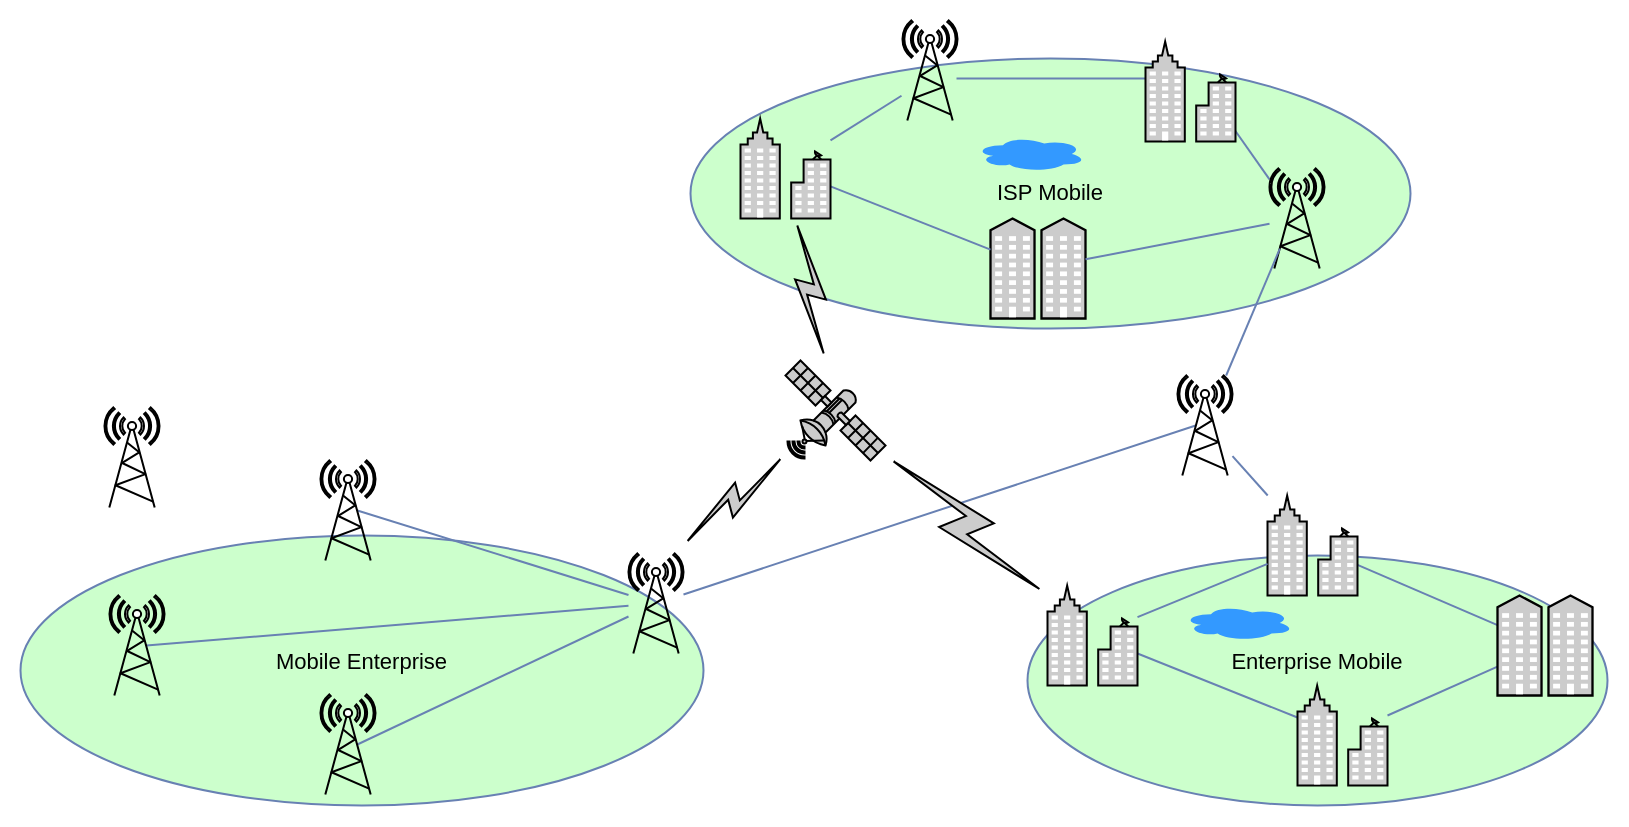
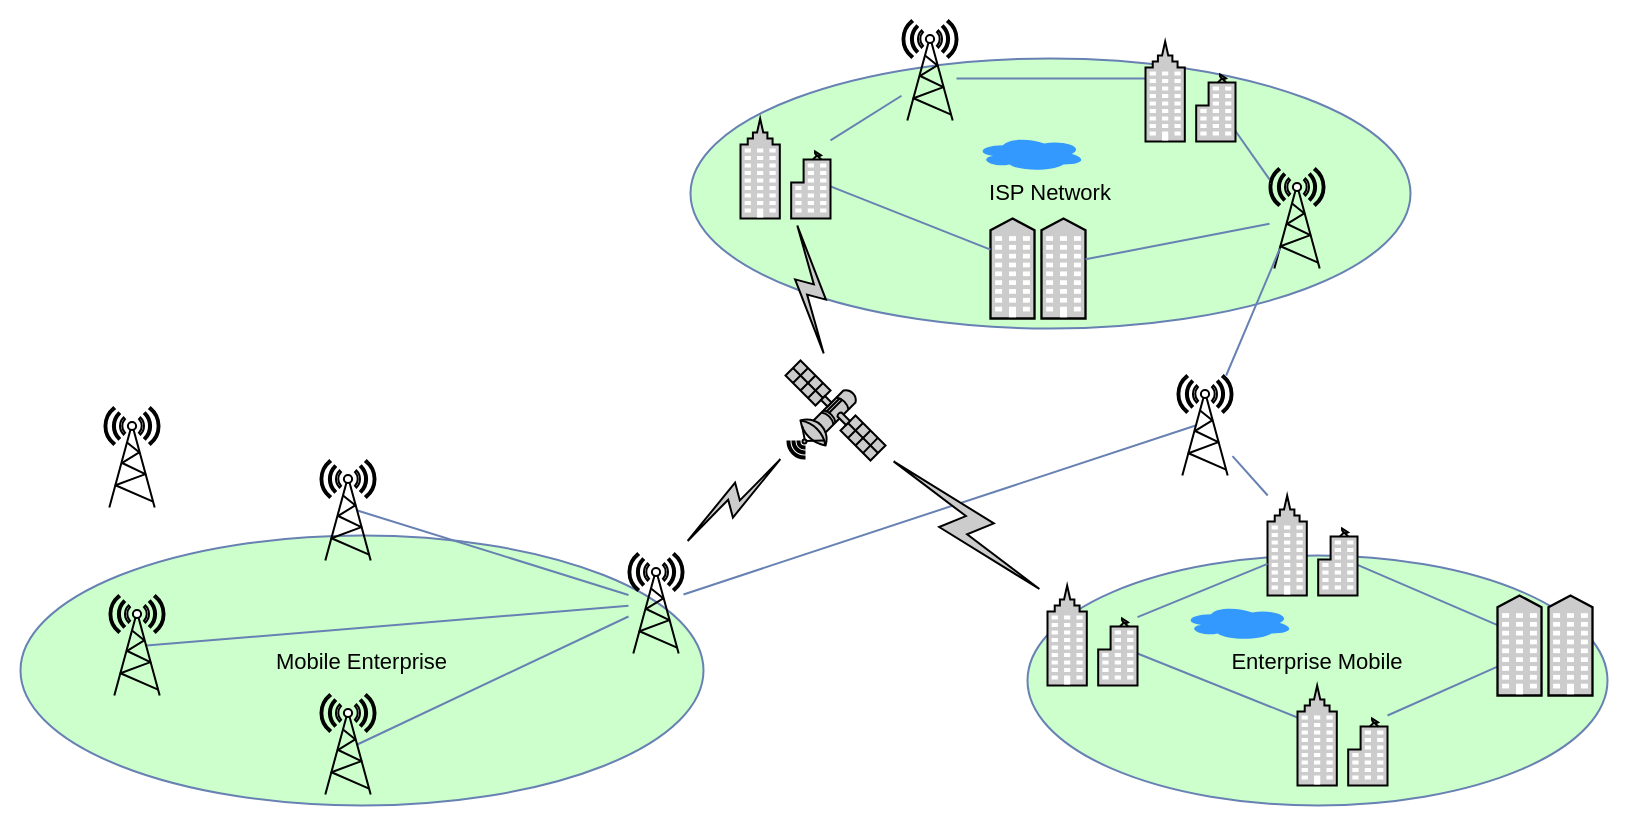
(1051, 194) -> (1051, 194)
